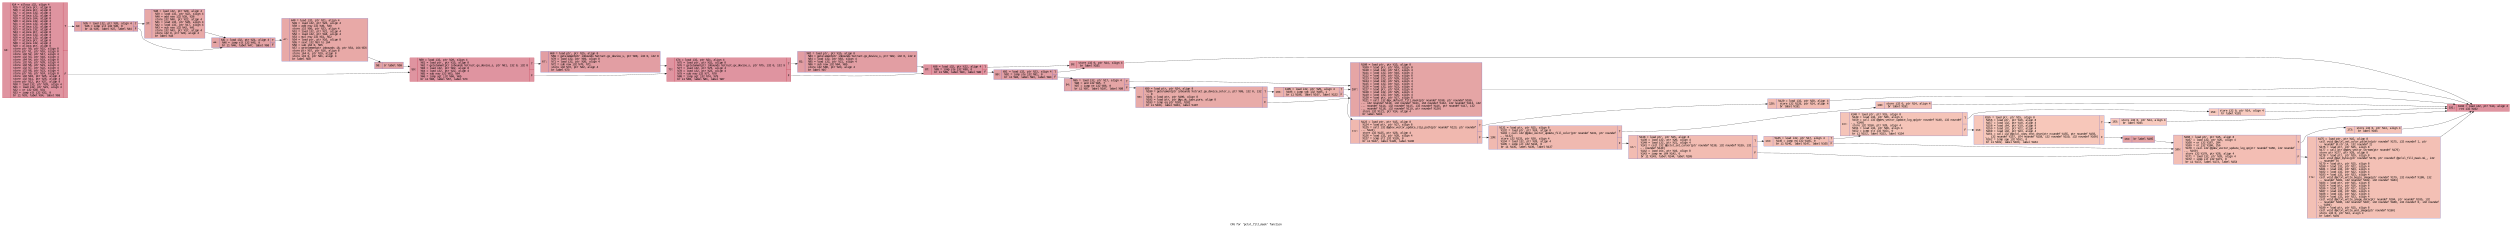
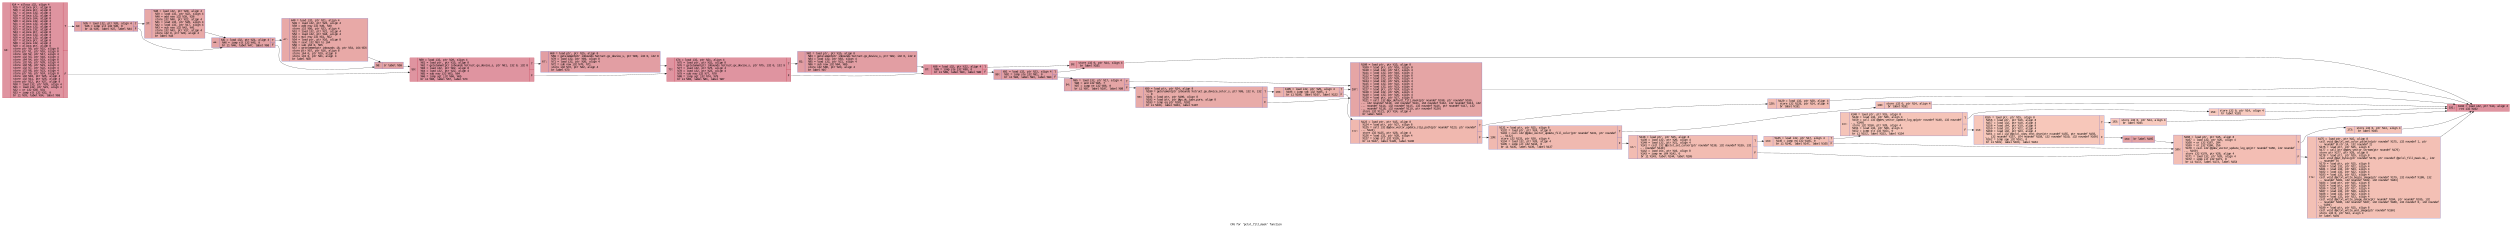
none -> (316, 70)
